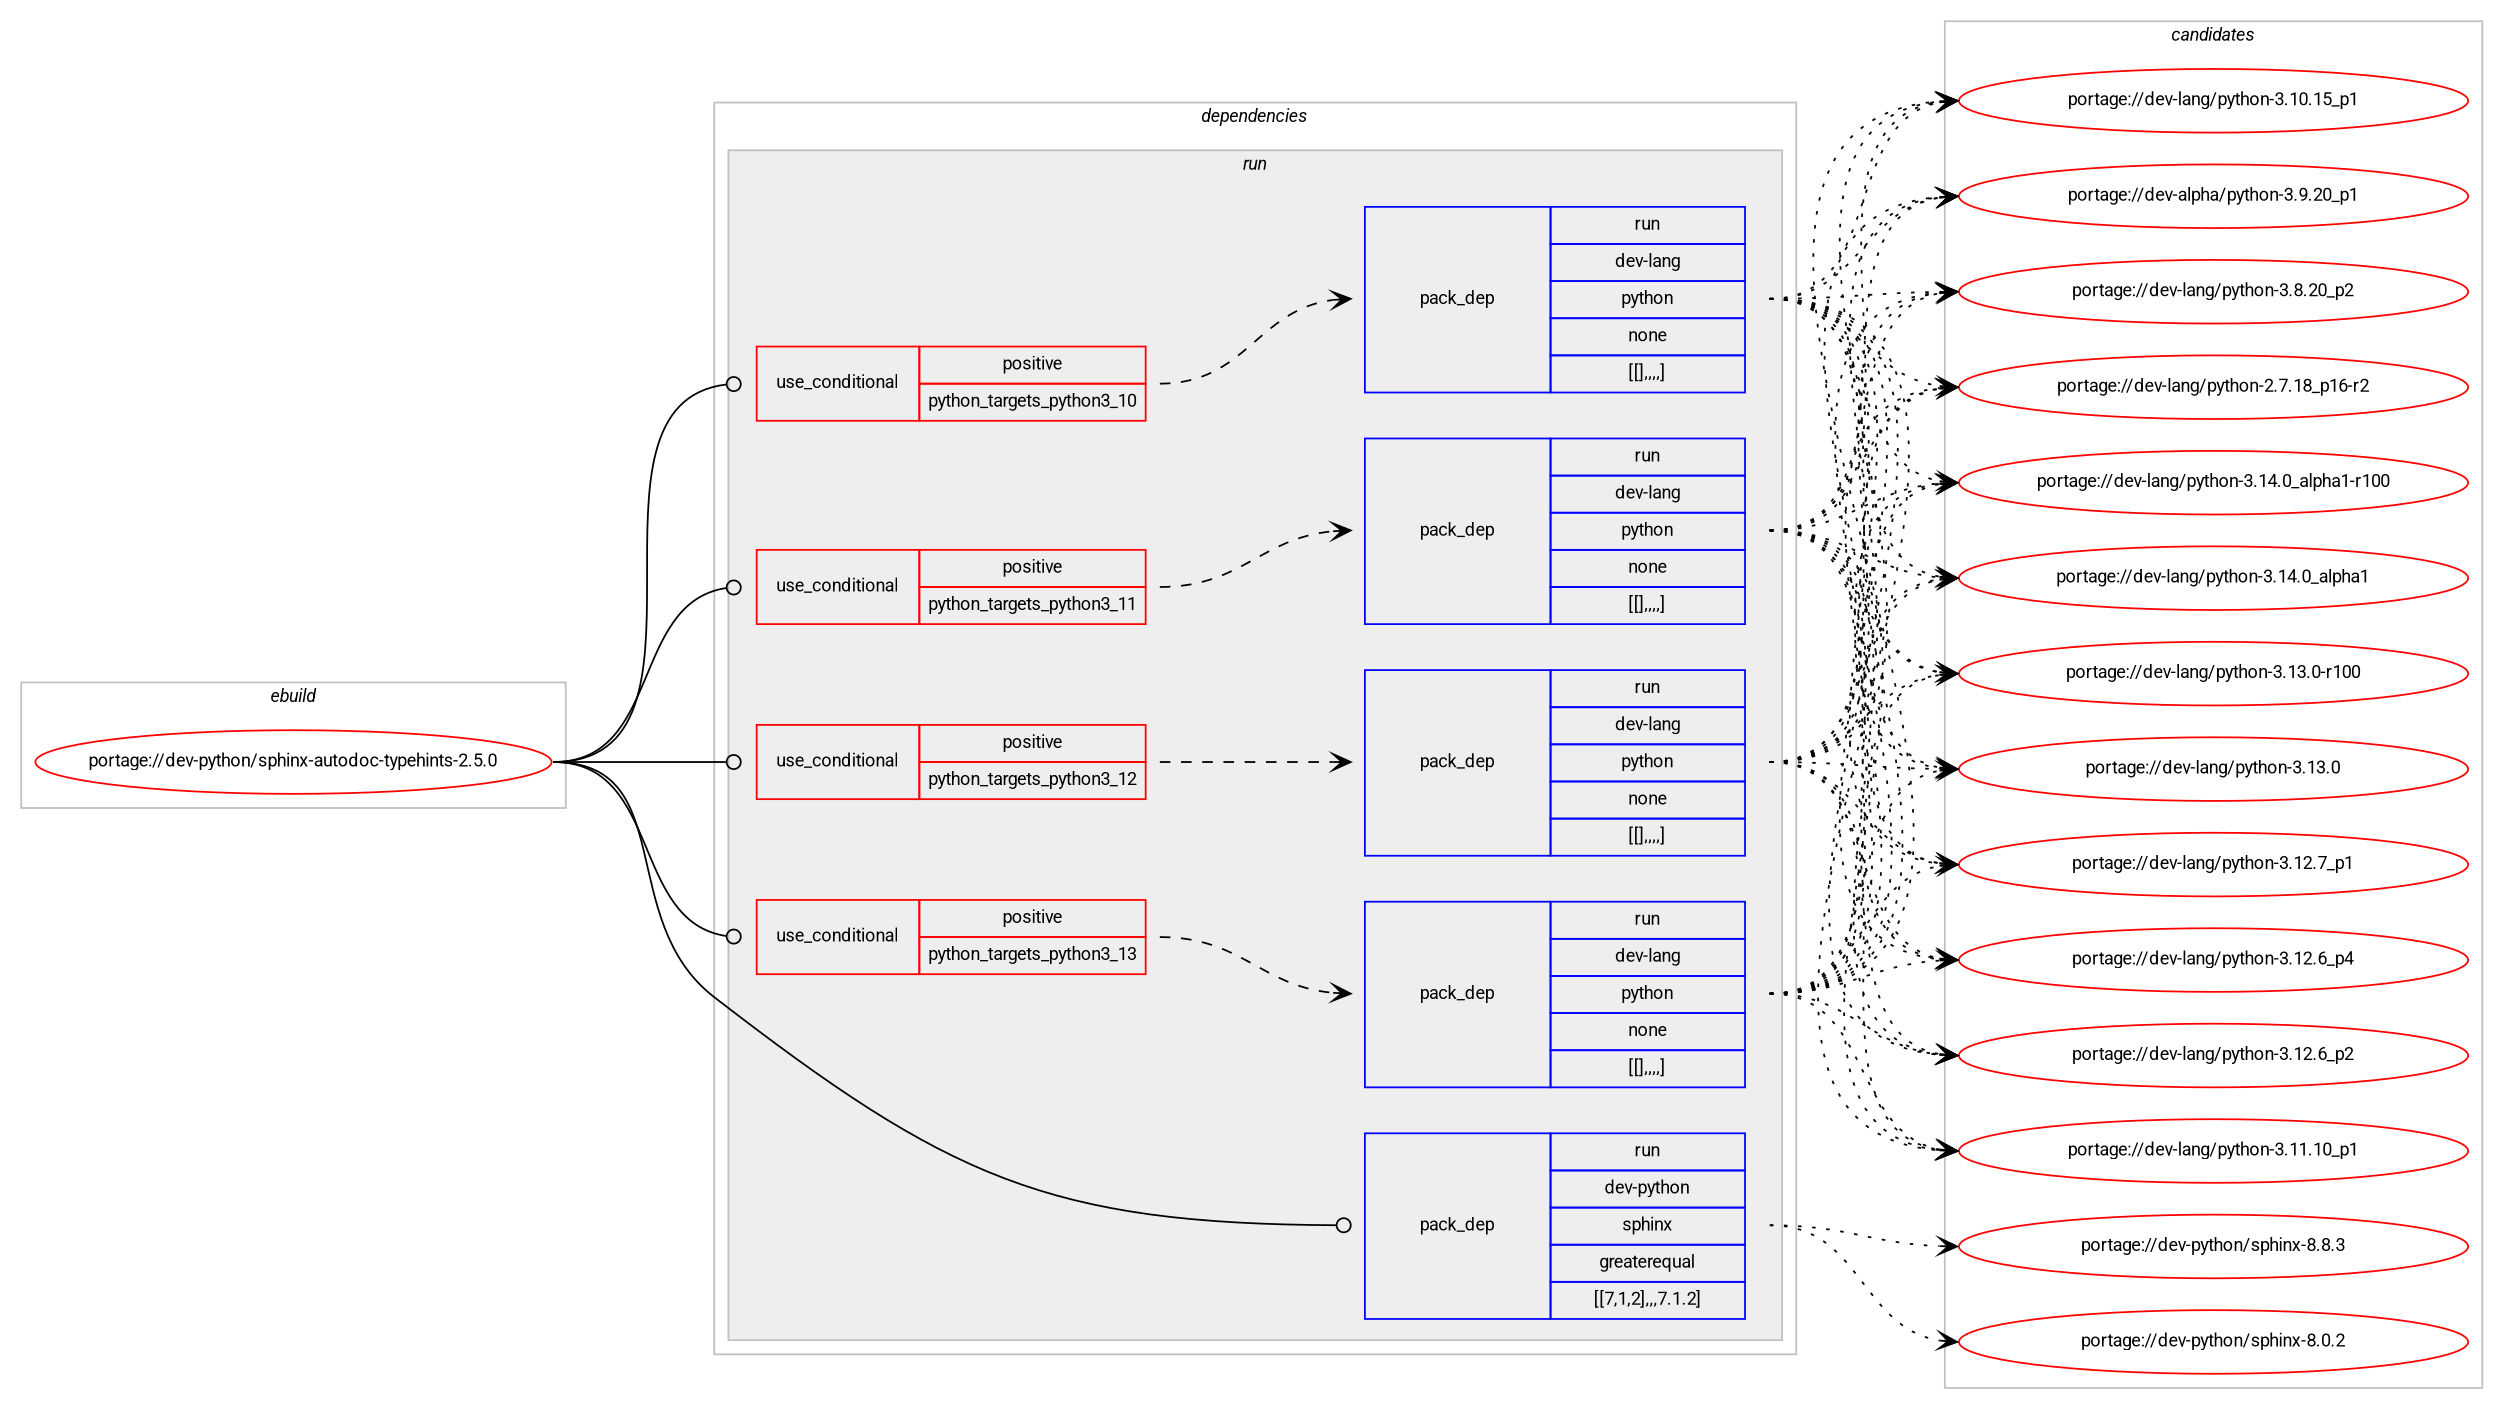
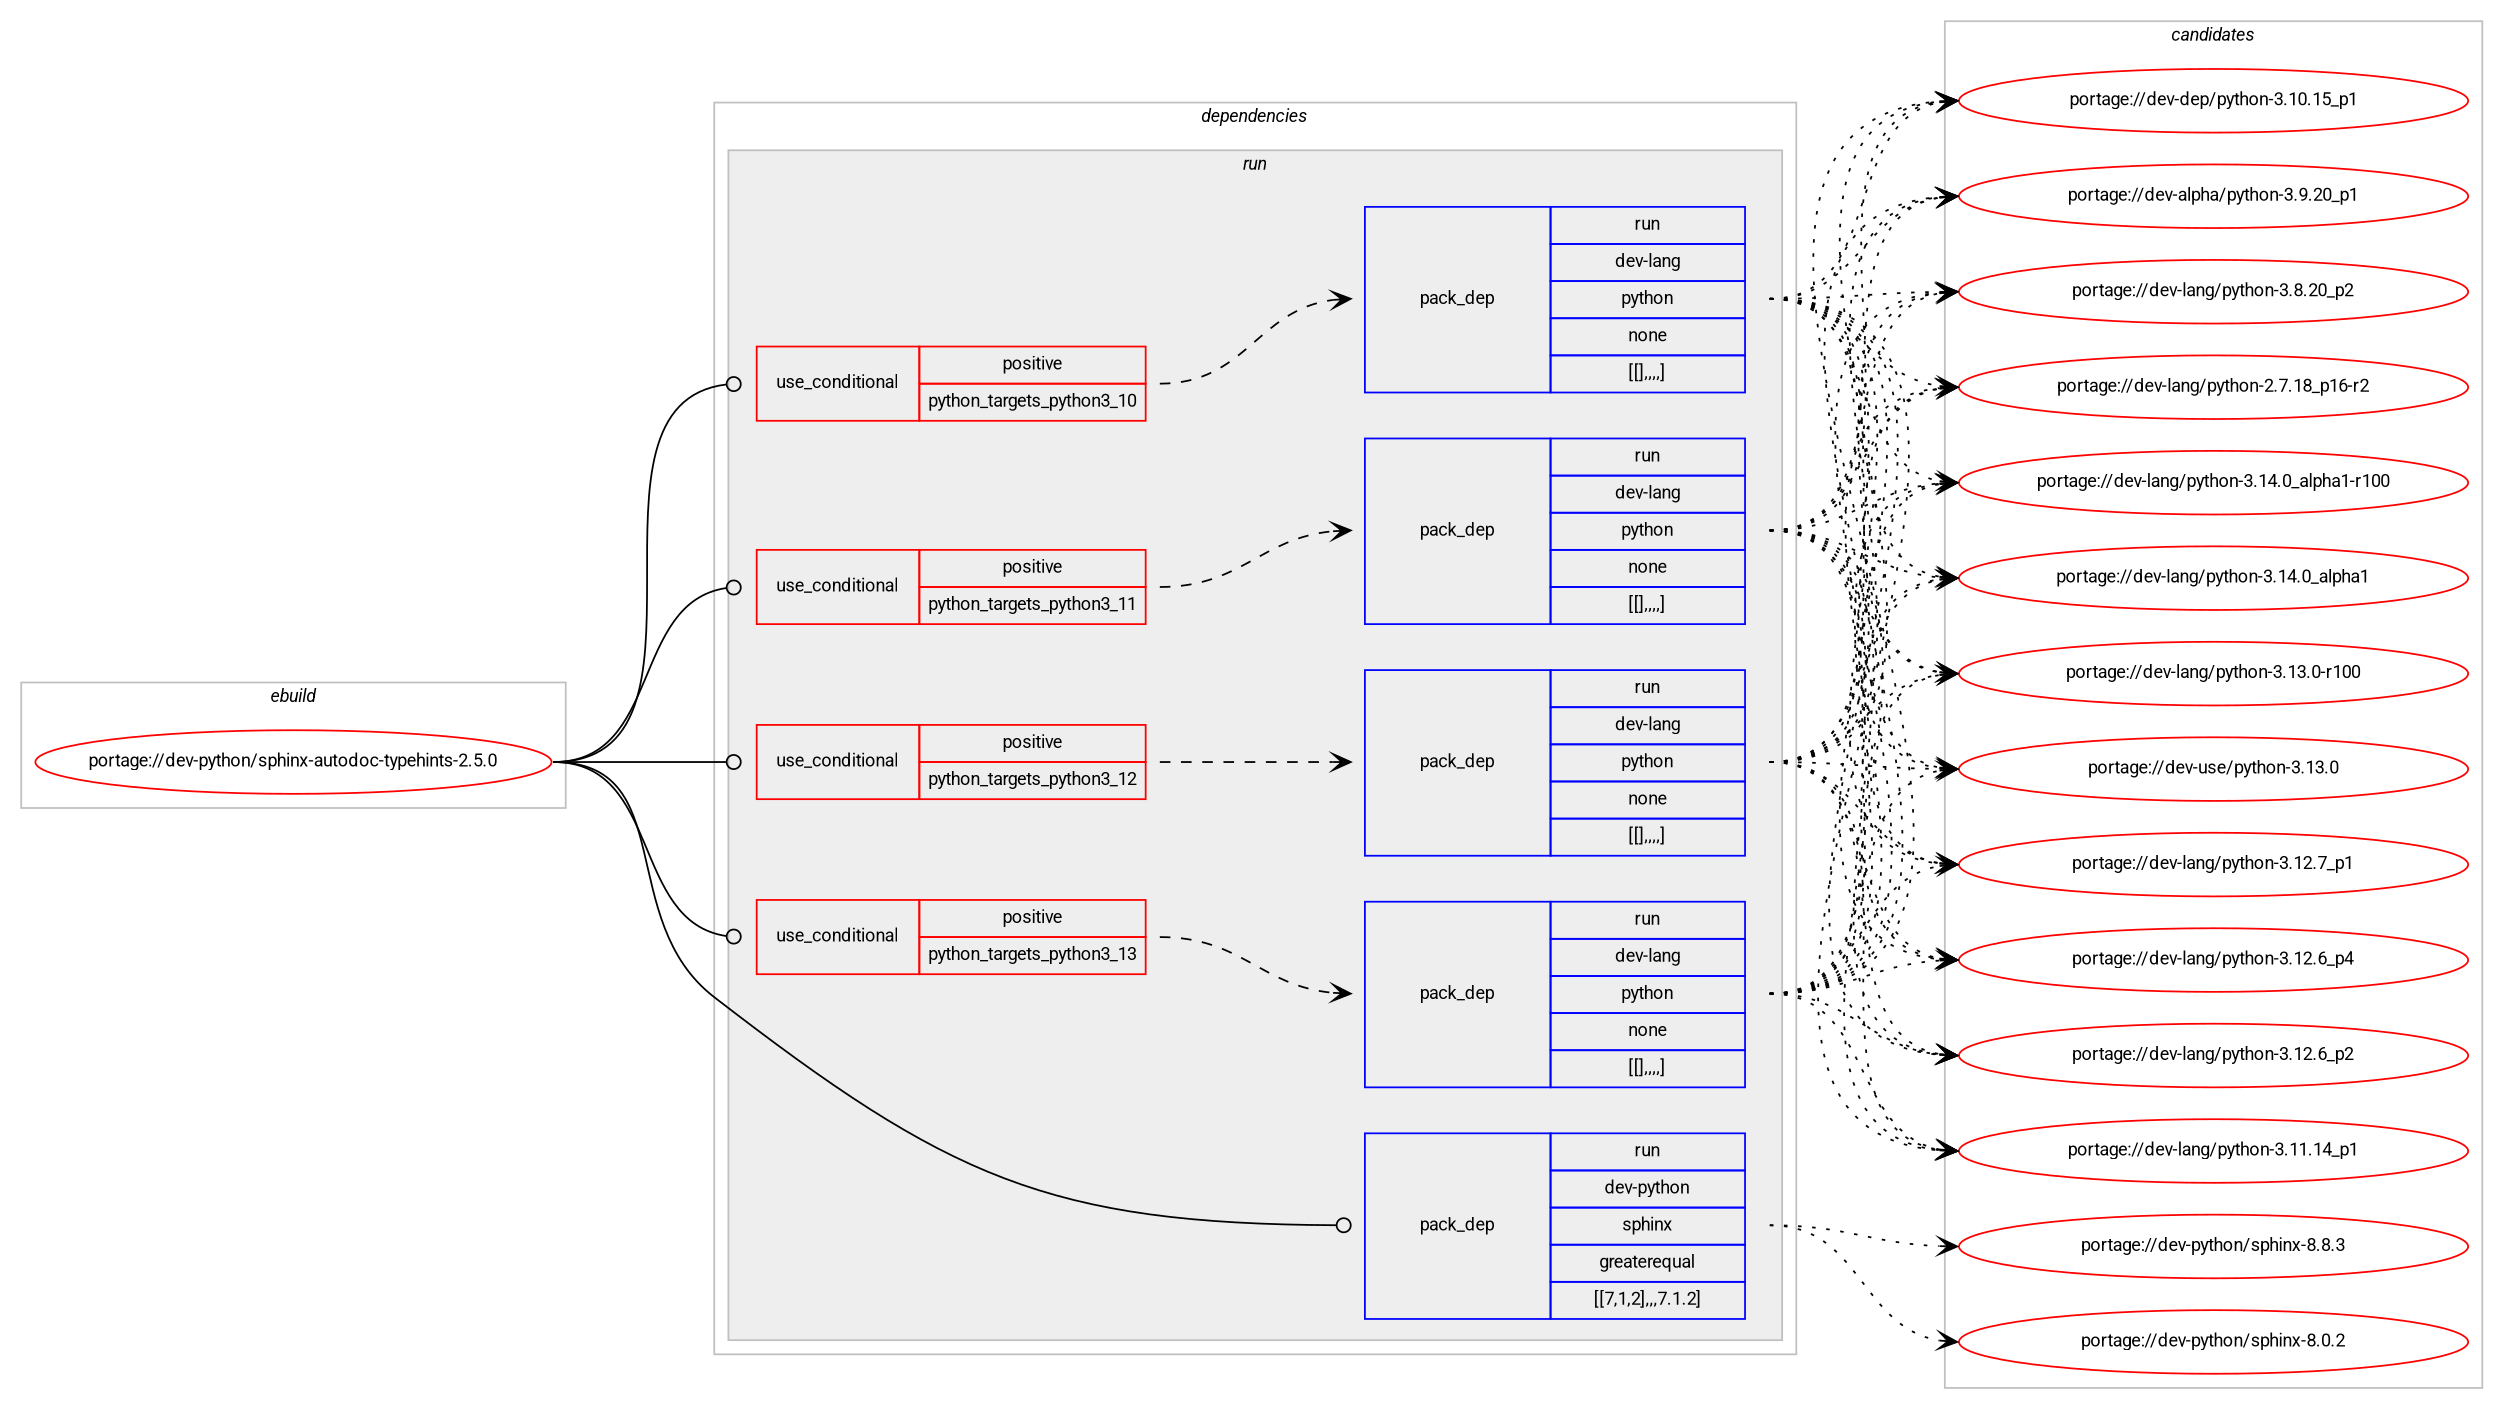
(2214, 101) -> (2214, 101)
(2214, 769) -> (2214, 769)
(2214, 1151) -> (2214, 1151)
